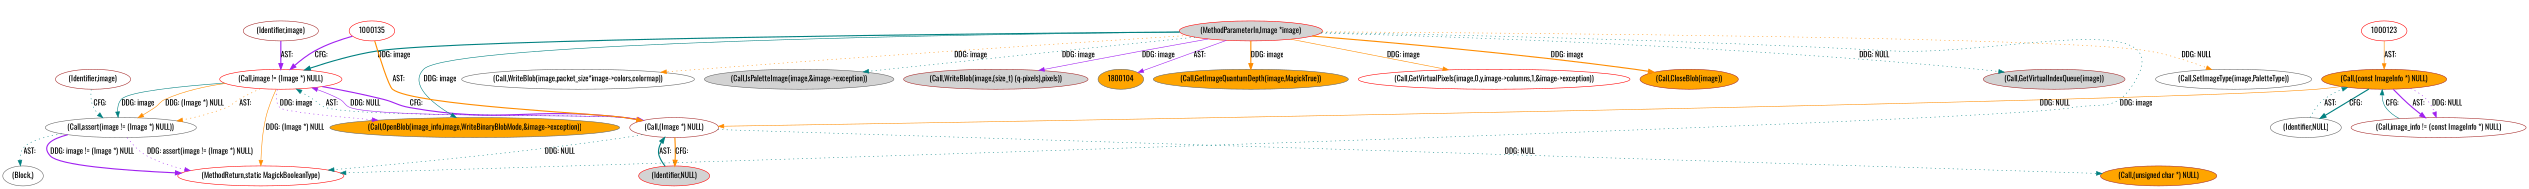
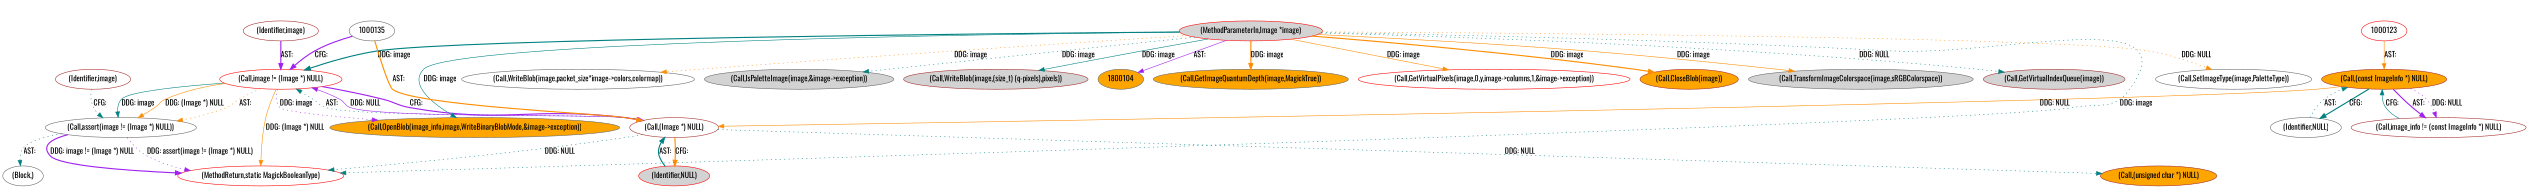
(372, 31) -> (372, 31)
(1126, 54) -> (1126, 54)
none -> (1861, 79)
